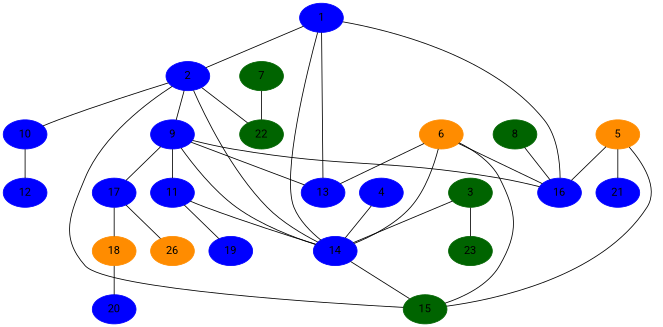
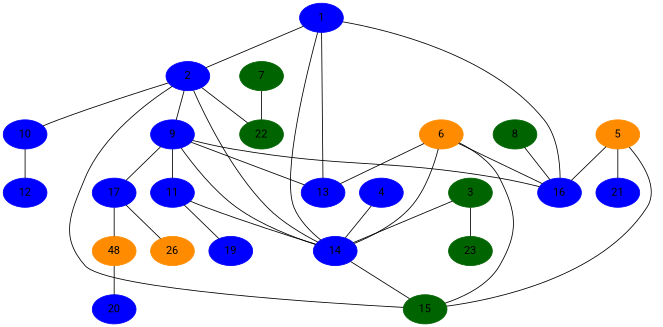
(114, 251) -> (114, 251)
